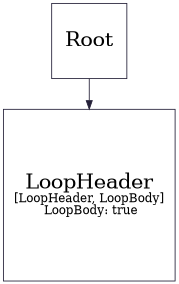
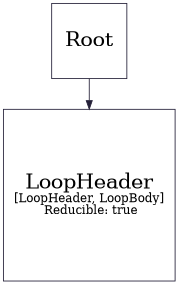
(89, 211) -> (89, 211)
